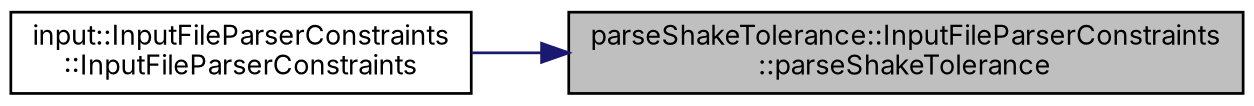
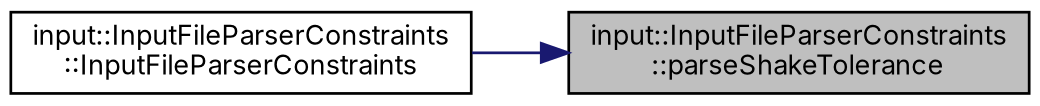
(906, 53) -> (799, 53)
